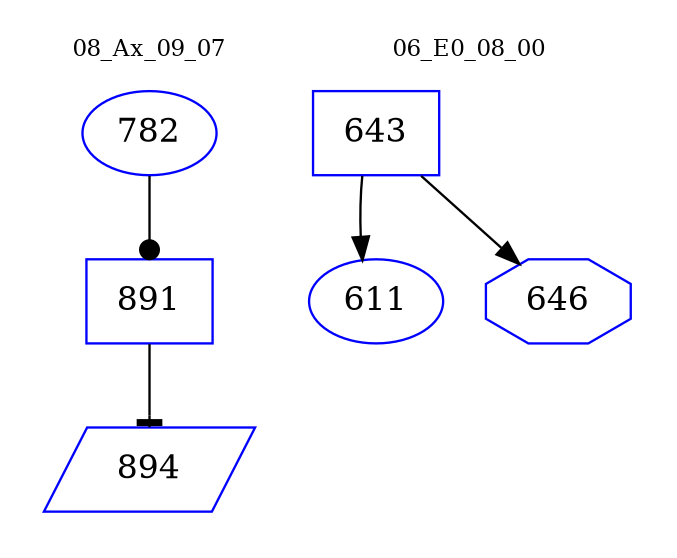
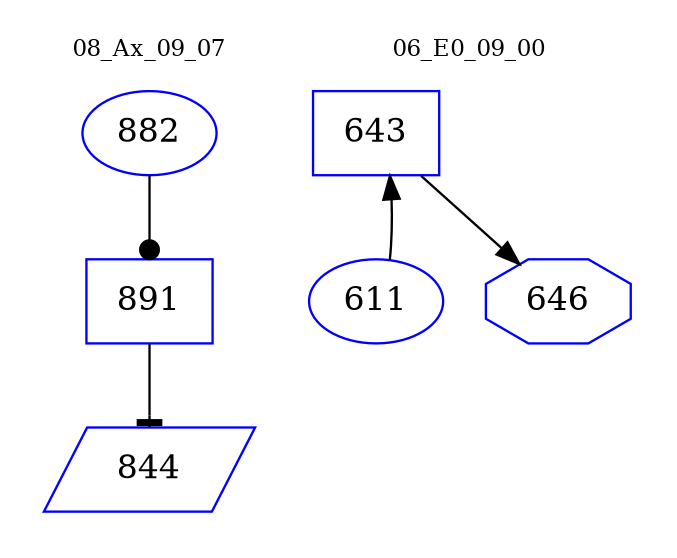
(470, 50) -> (470, 50)
(150, 133) -> (150, 133)
(360, 206) -> (392, 230)
(150, 470) -> (150, 470)
